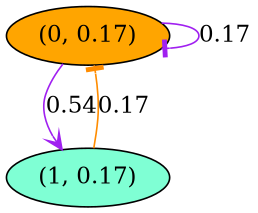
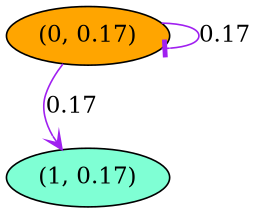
(72, 107) -> (72, 107)
(98, 111) -> none
